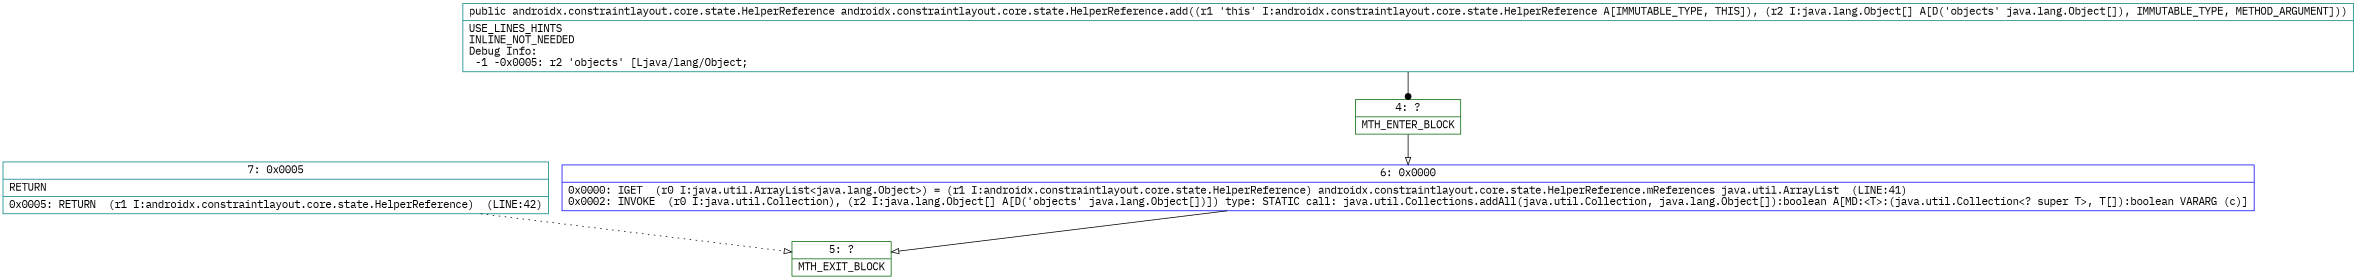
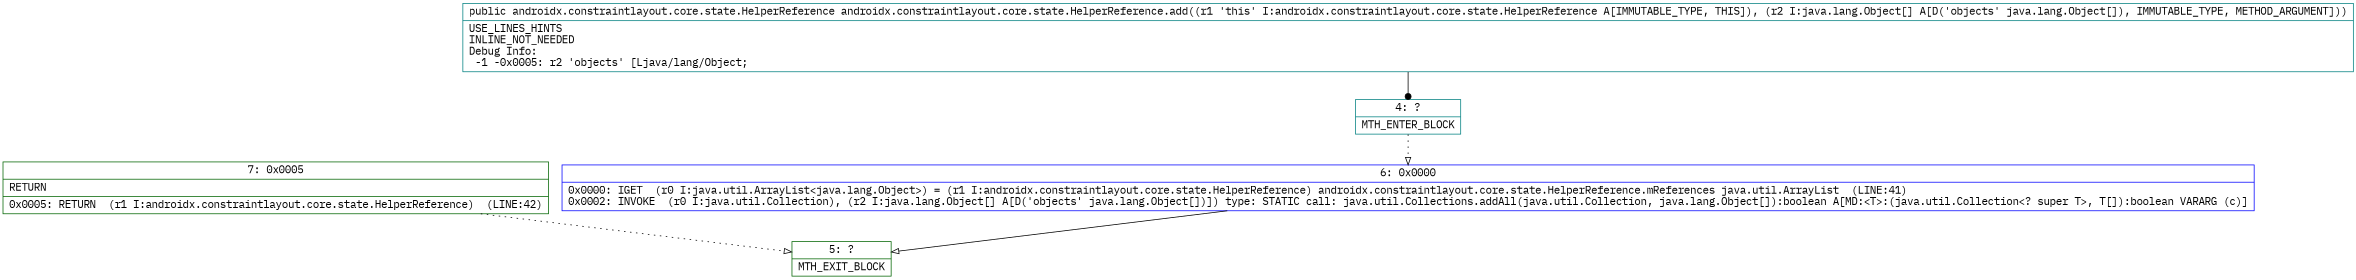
(1408, 117) -> (1408, 117)
(1408, 146) -> (1408, 146)
(276, 188) -> (276, 188)
